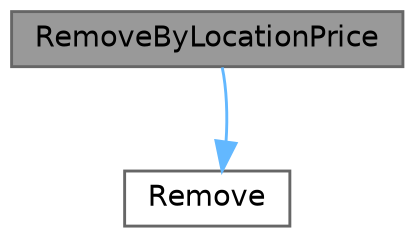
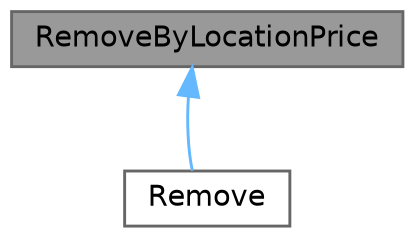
(226, 104) -> (188, 134)
